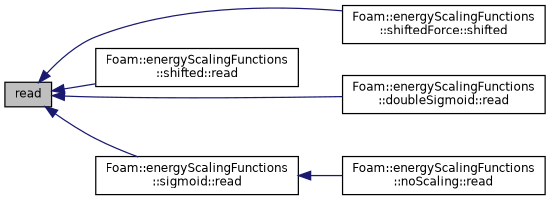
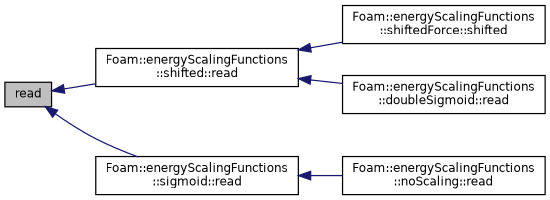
(187, 14) -> (326, 45)
(204, 98) -> (326, 82)
